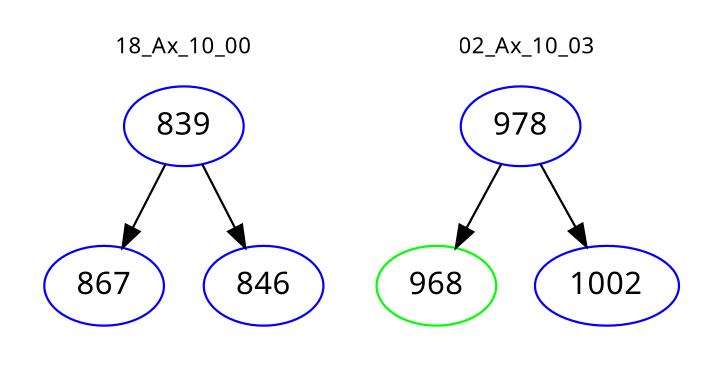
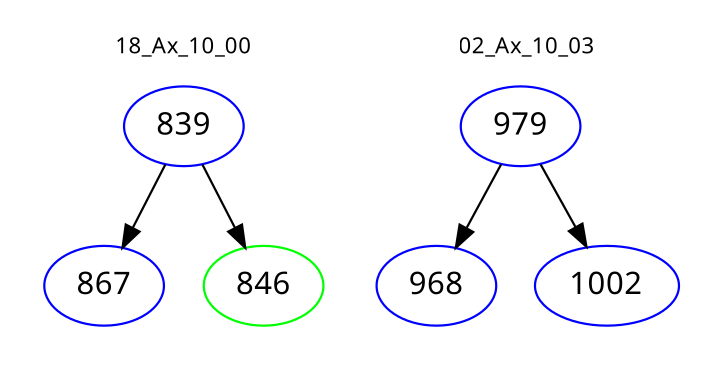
(521, 126) -> (521, 126)
(264, 286) -> (264, 286)
(436, 286) -> (436, 286)
